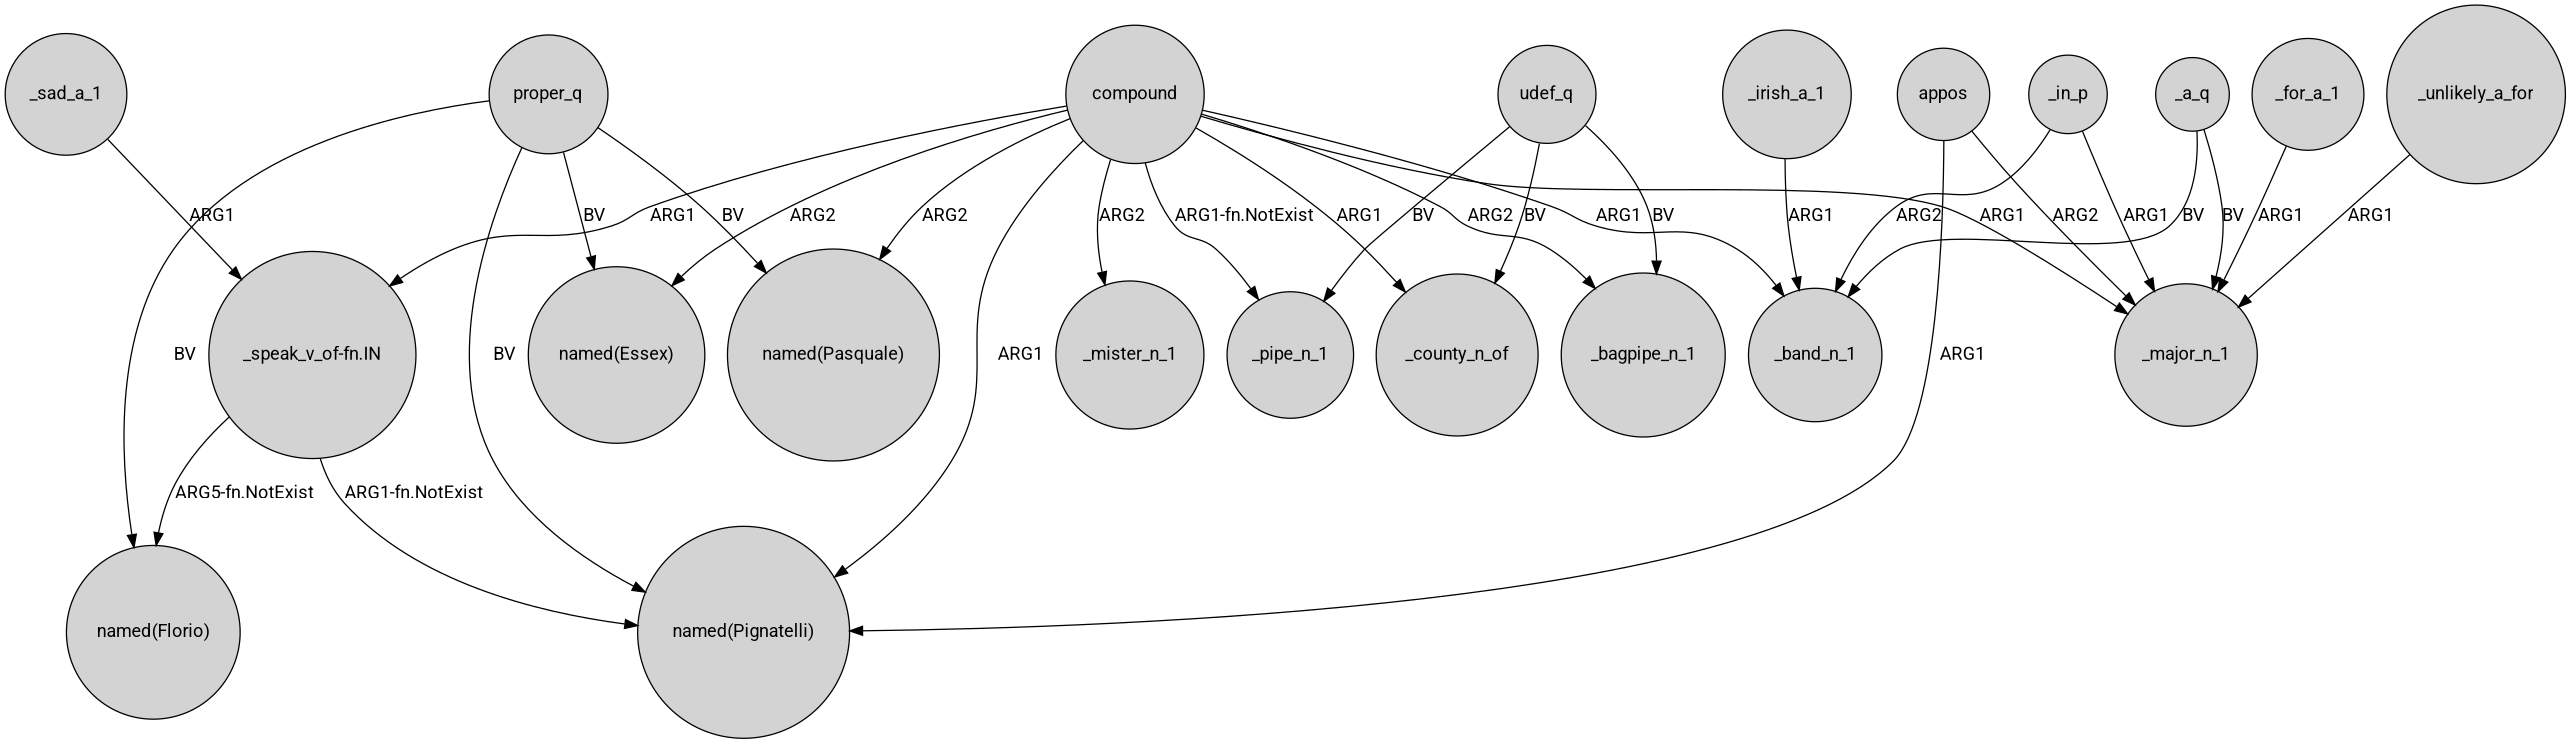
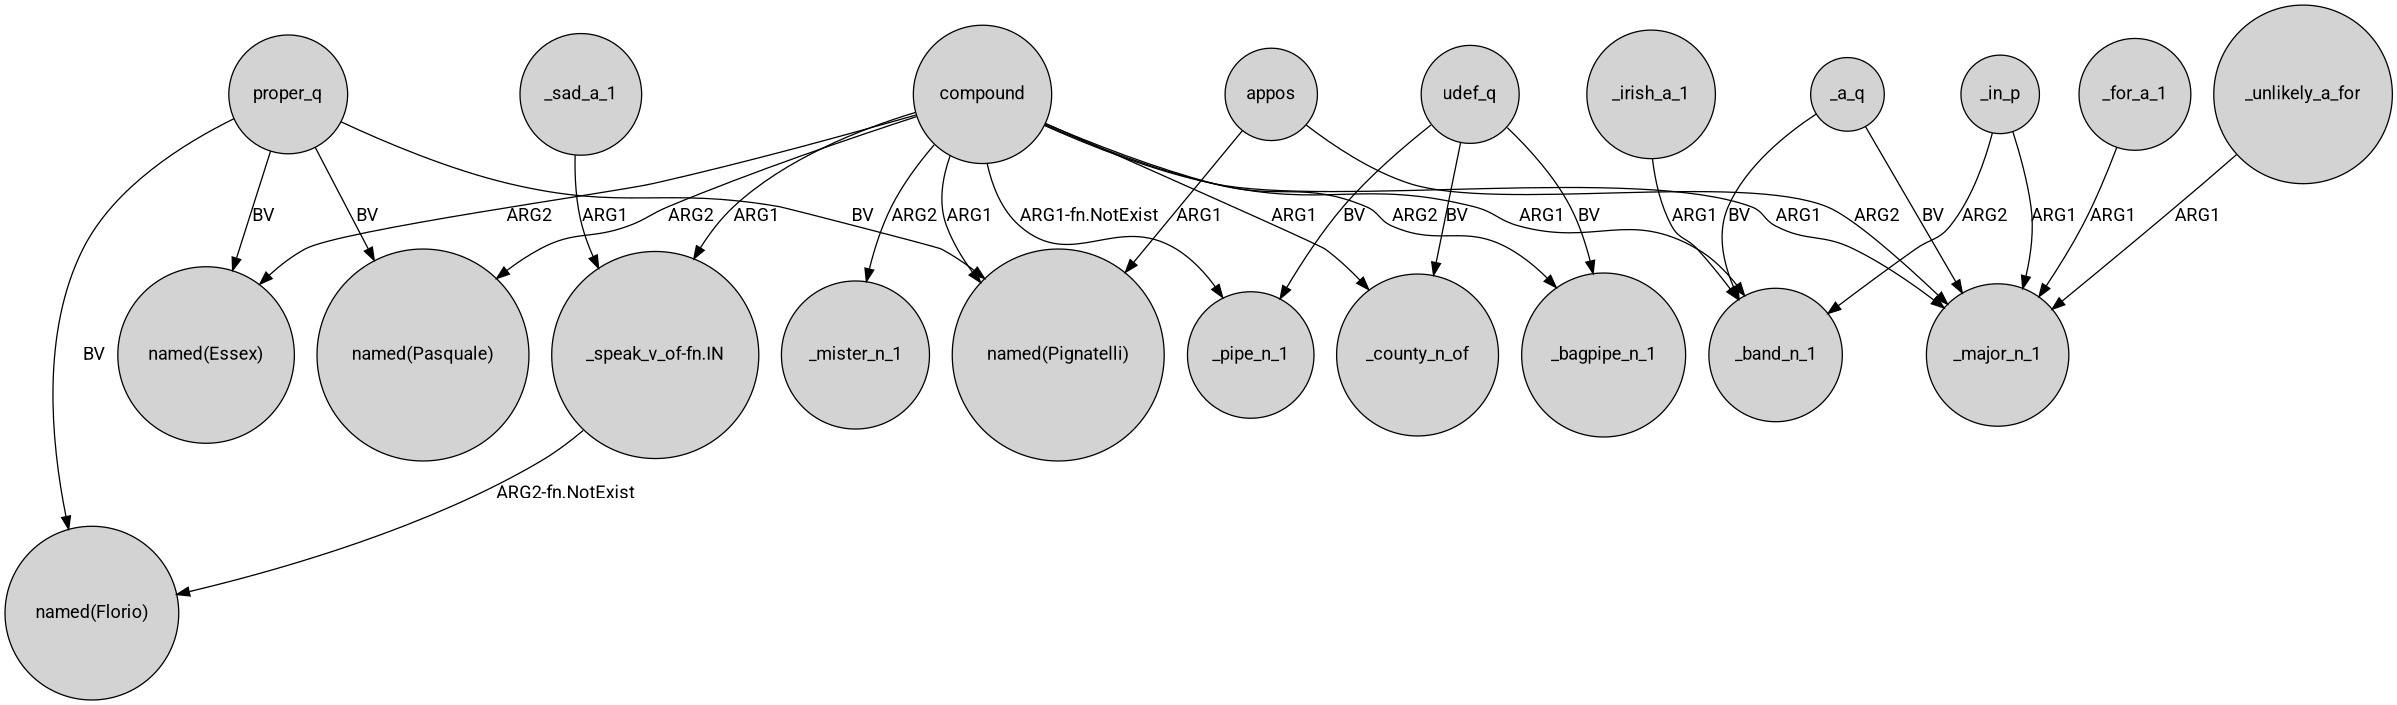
(245, 494) -> (566, 494)
(450, 577) -> none
